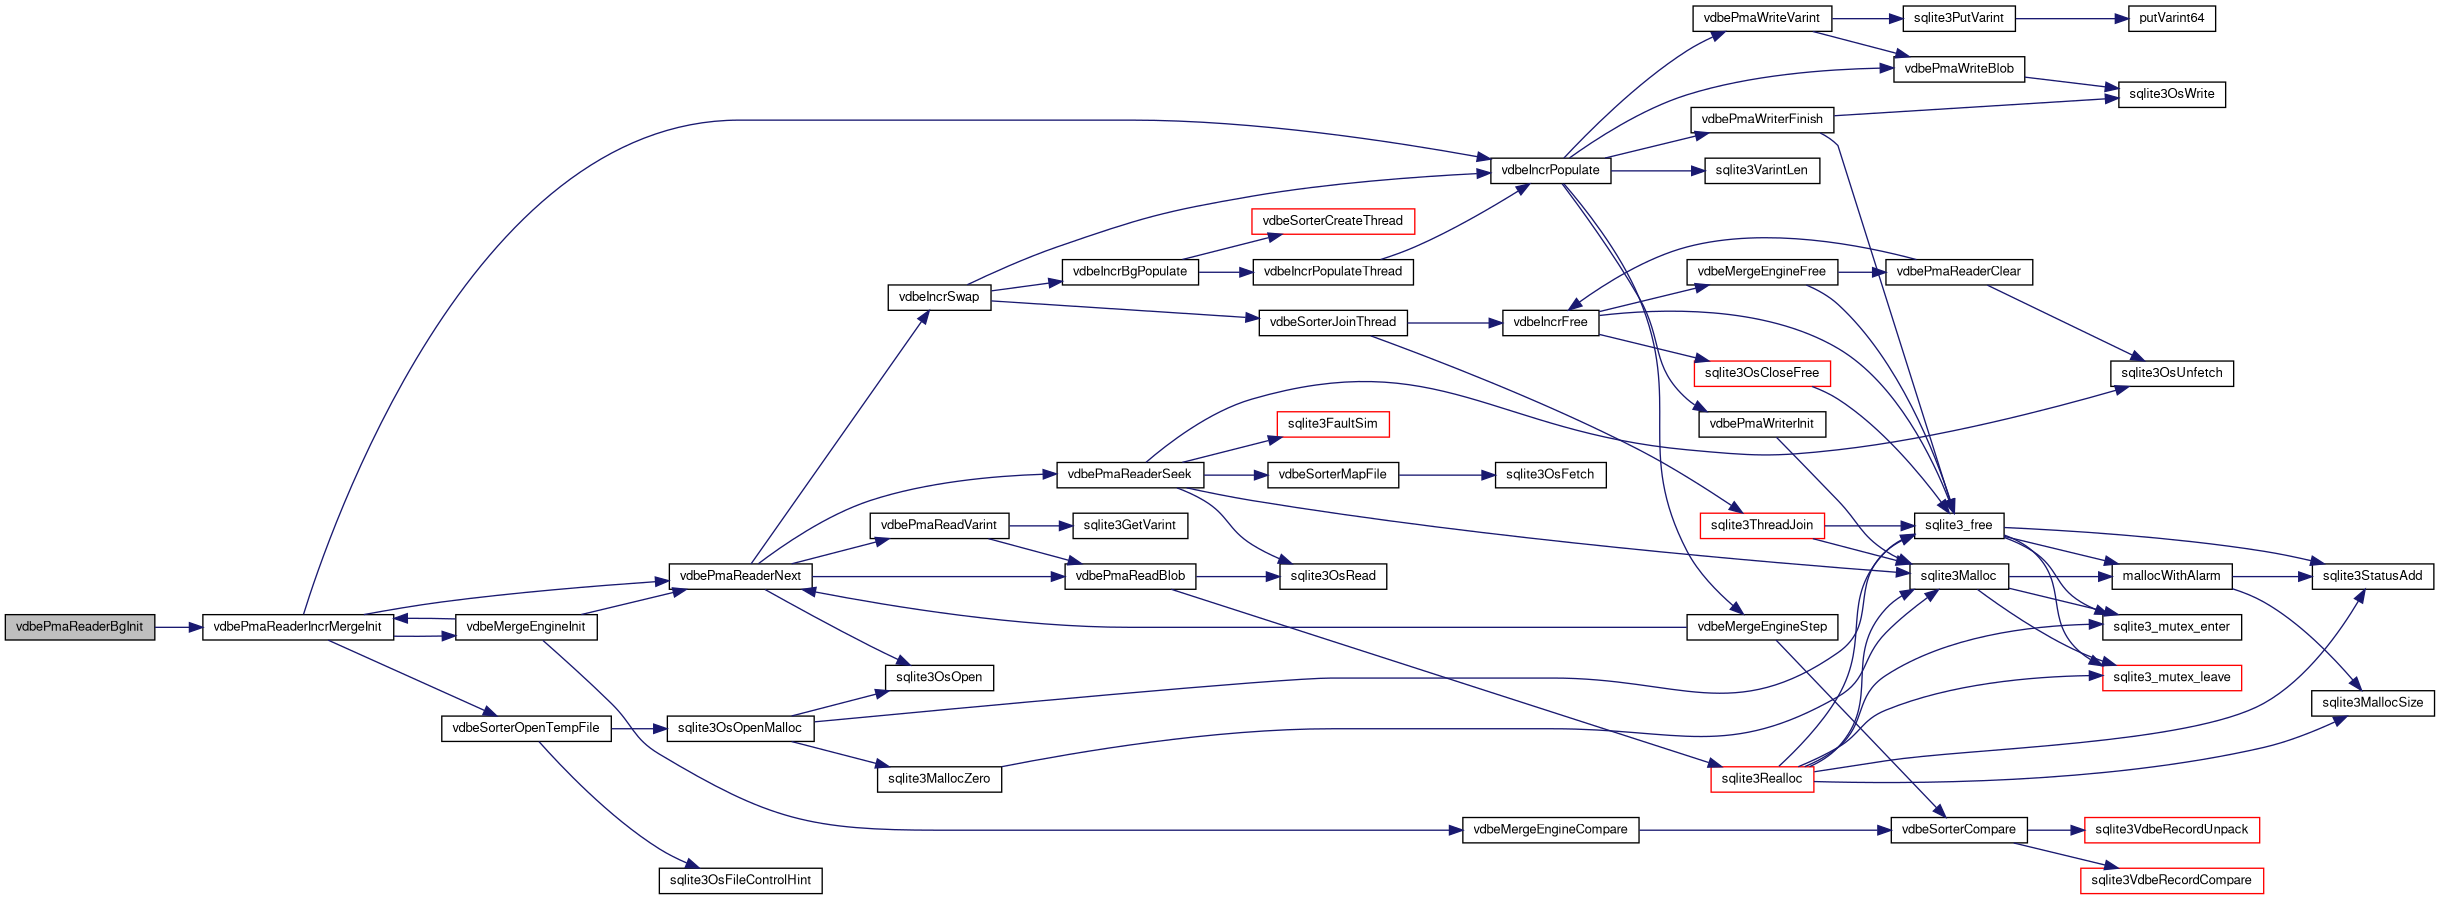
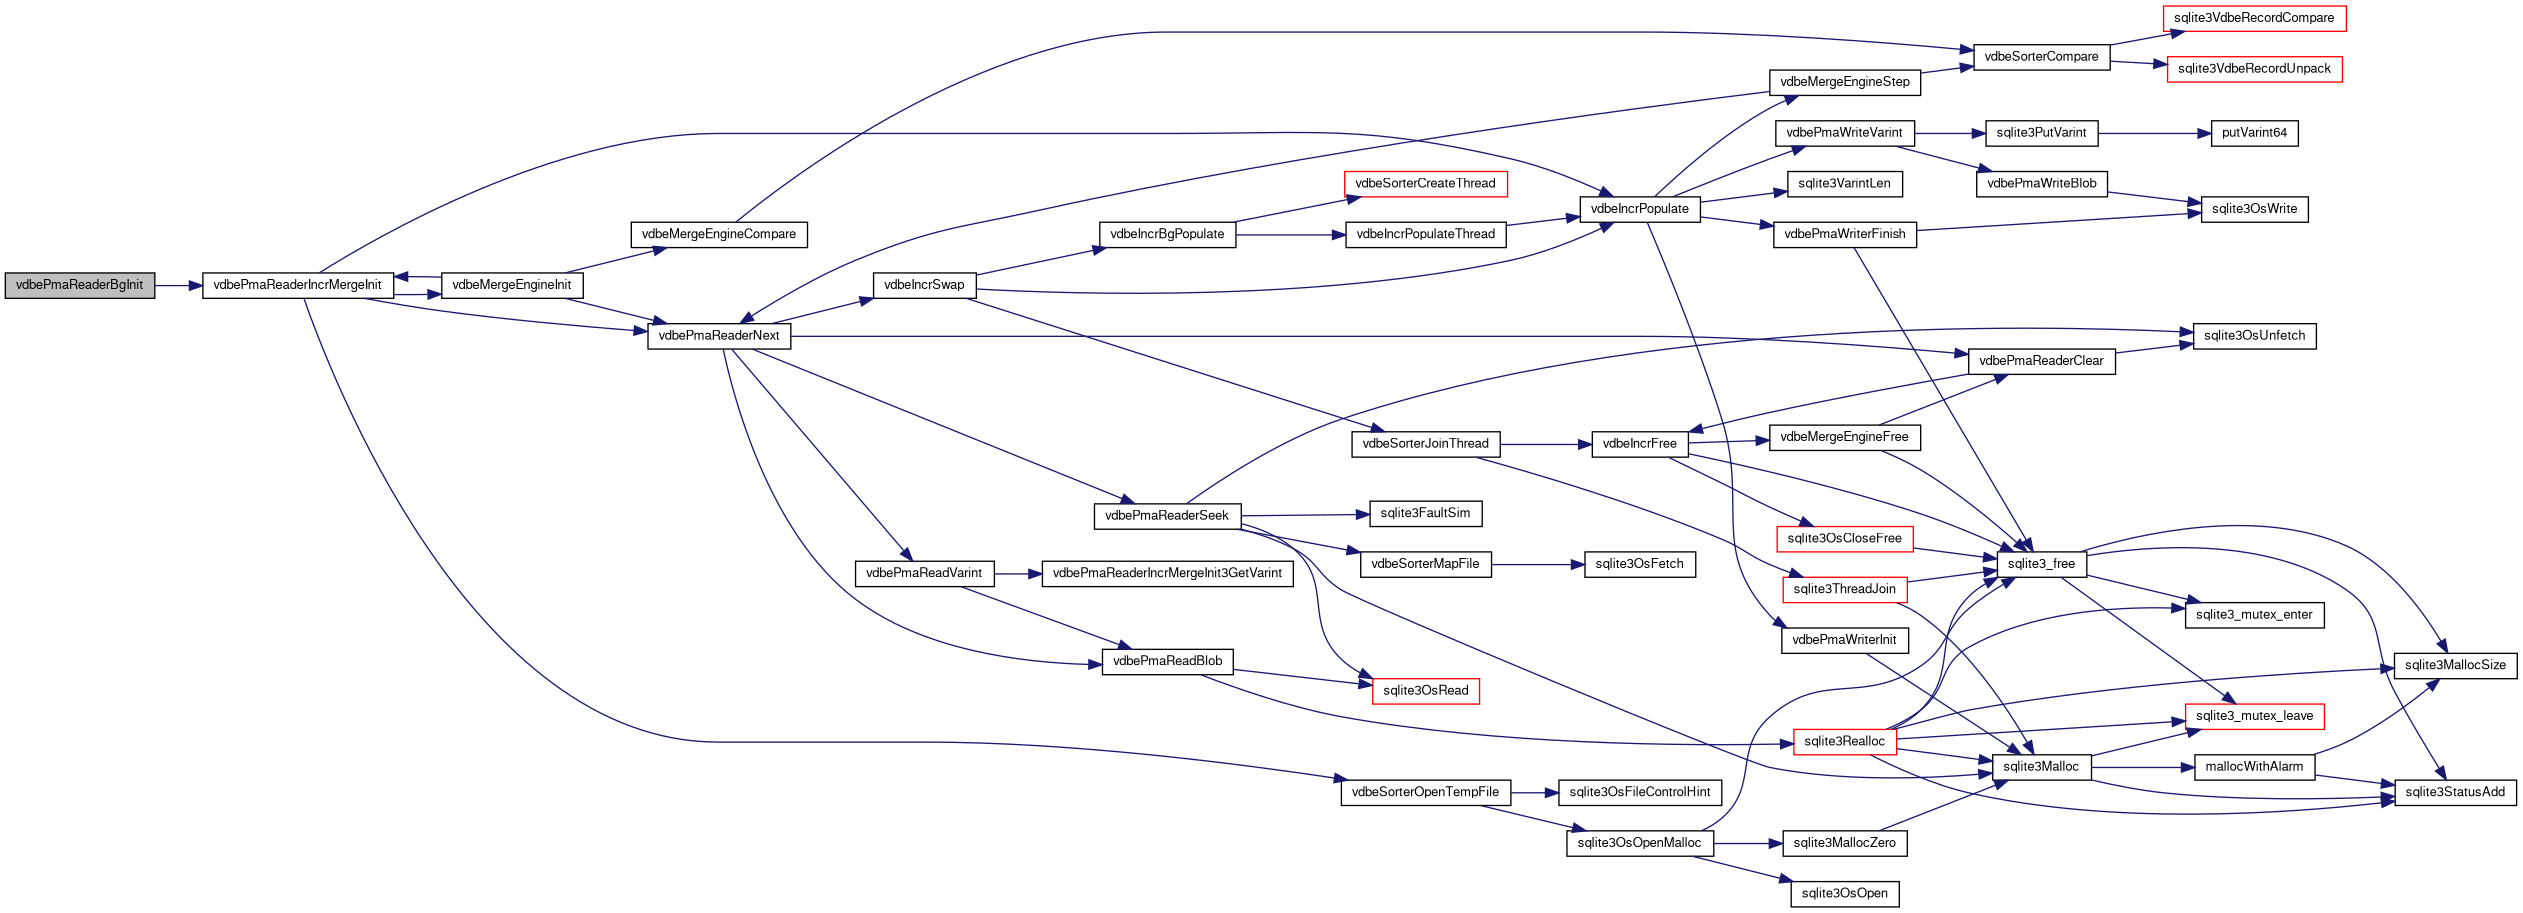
(1717, 87) -> none
(1333, 424) -> (1426, 514)
(1131, 526) -> (1168, 574)
(2055, 549) -> (2281, 529)
(1333, 577) -> (1426, 691)
(2047, 598) -> (2236, 798)
(831, 626) -> (1373, 336)
